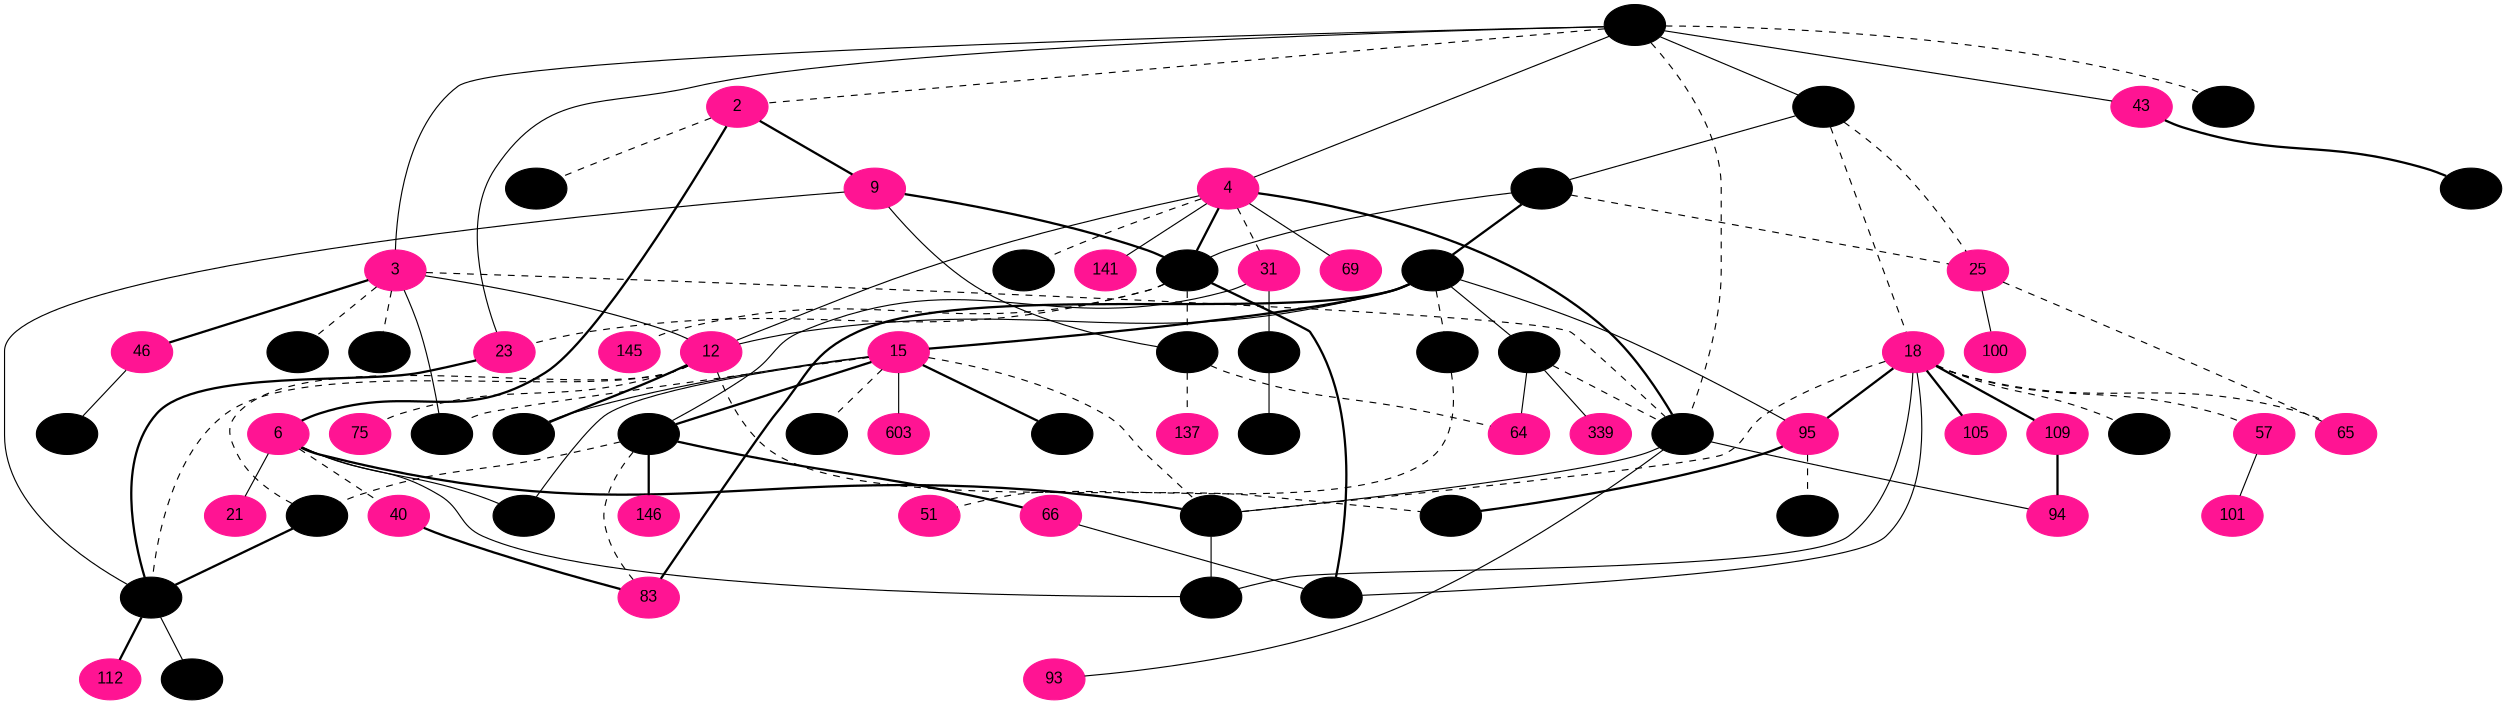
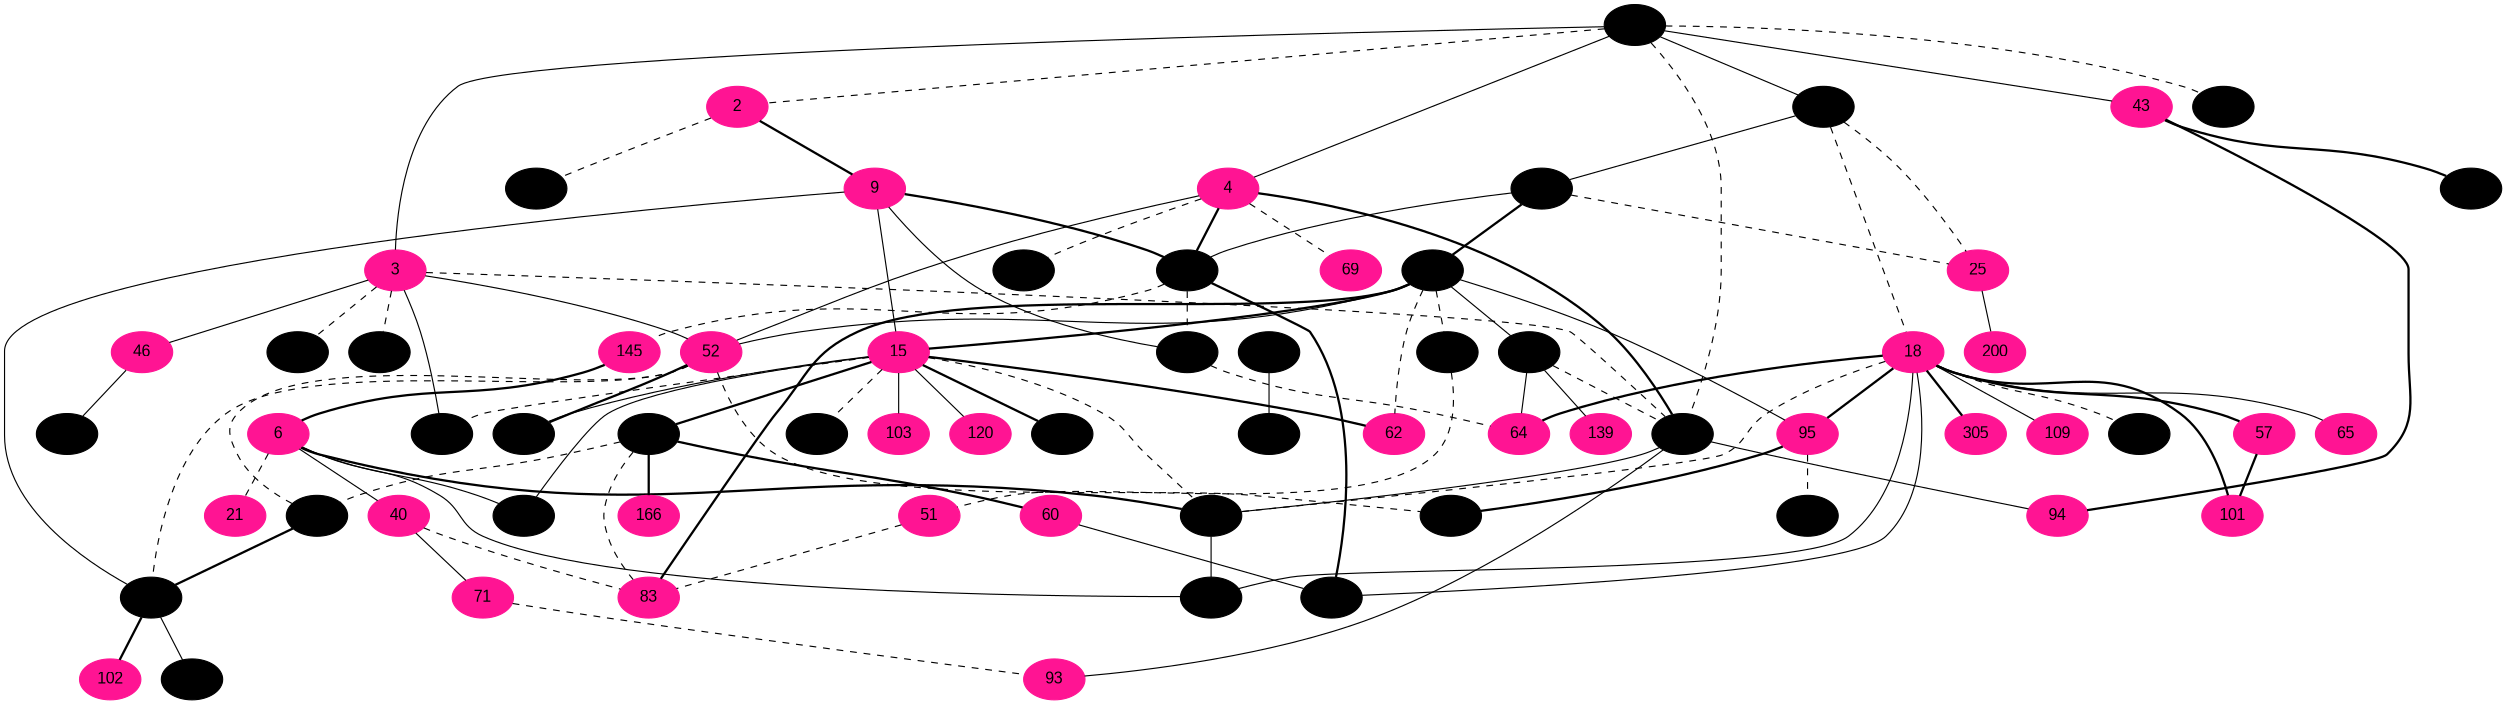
(1284, 226) -> (1284, 226)
none -> (887, 270)
(1105, 270) -> none
(1269, 270) -> none
(269, 311) -> (269, 311)
(2163, 351) -> none
(504, 352) -> none
(711, 352) -> (711, 352)
(1995, 352) -> (1995, 352)
(567, 355) -> (453, 392)
none -> (1719, 377)
none -> (2109, 384)
(1985, 393) -> (1985, 393)
(2159, 393) -> (2169, 393)
(2157, 401) -> (2088, 394)
(360, 434) -> none
(899, 434) -> (899, 434)
none -> (980, 434)
(1187, 434) -> none
none -> (1394, 434)
(1601, 434) -> (1601, 434)
(1976, 434) -> (1976, 434)
(259, 471) -> (259, 471)
(338, 475) -> (338, 475)
(2057, 475) -> (2409, 374)
(2248, 475) -> (2248, 475)
(649, 516) -> (649, 516)
(1051, 516) -> (1051, 516)
none -> (789, 557)
(521, 561) -> (521, 561)
none -> (483, 598)
(110, 679) -> (110, 679)
